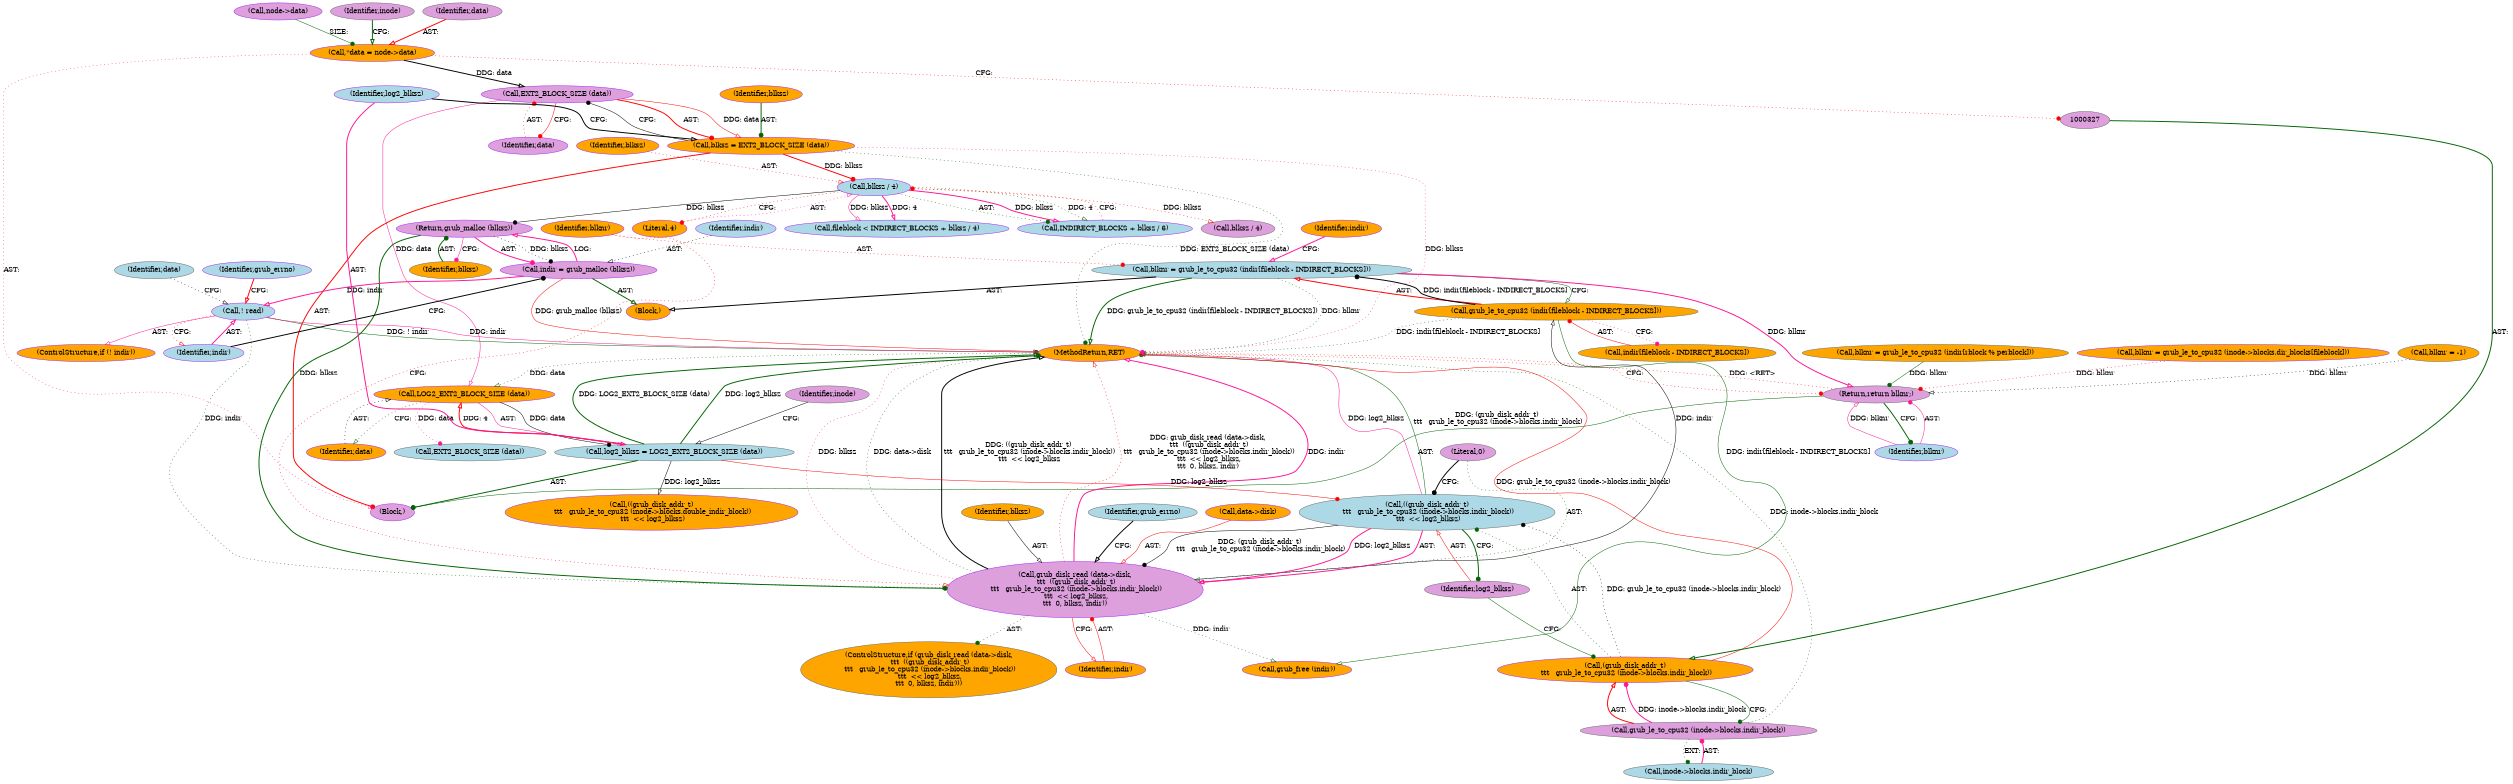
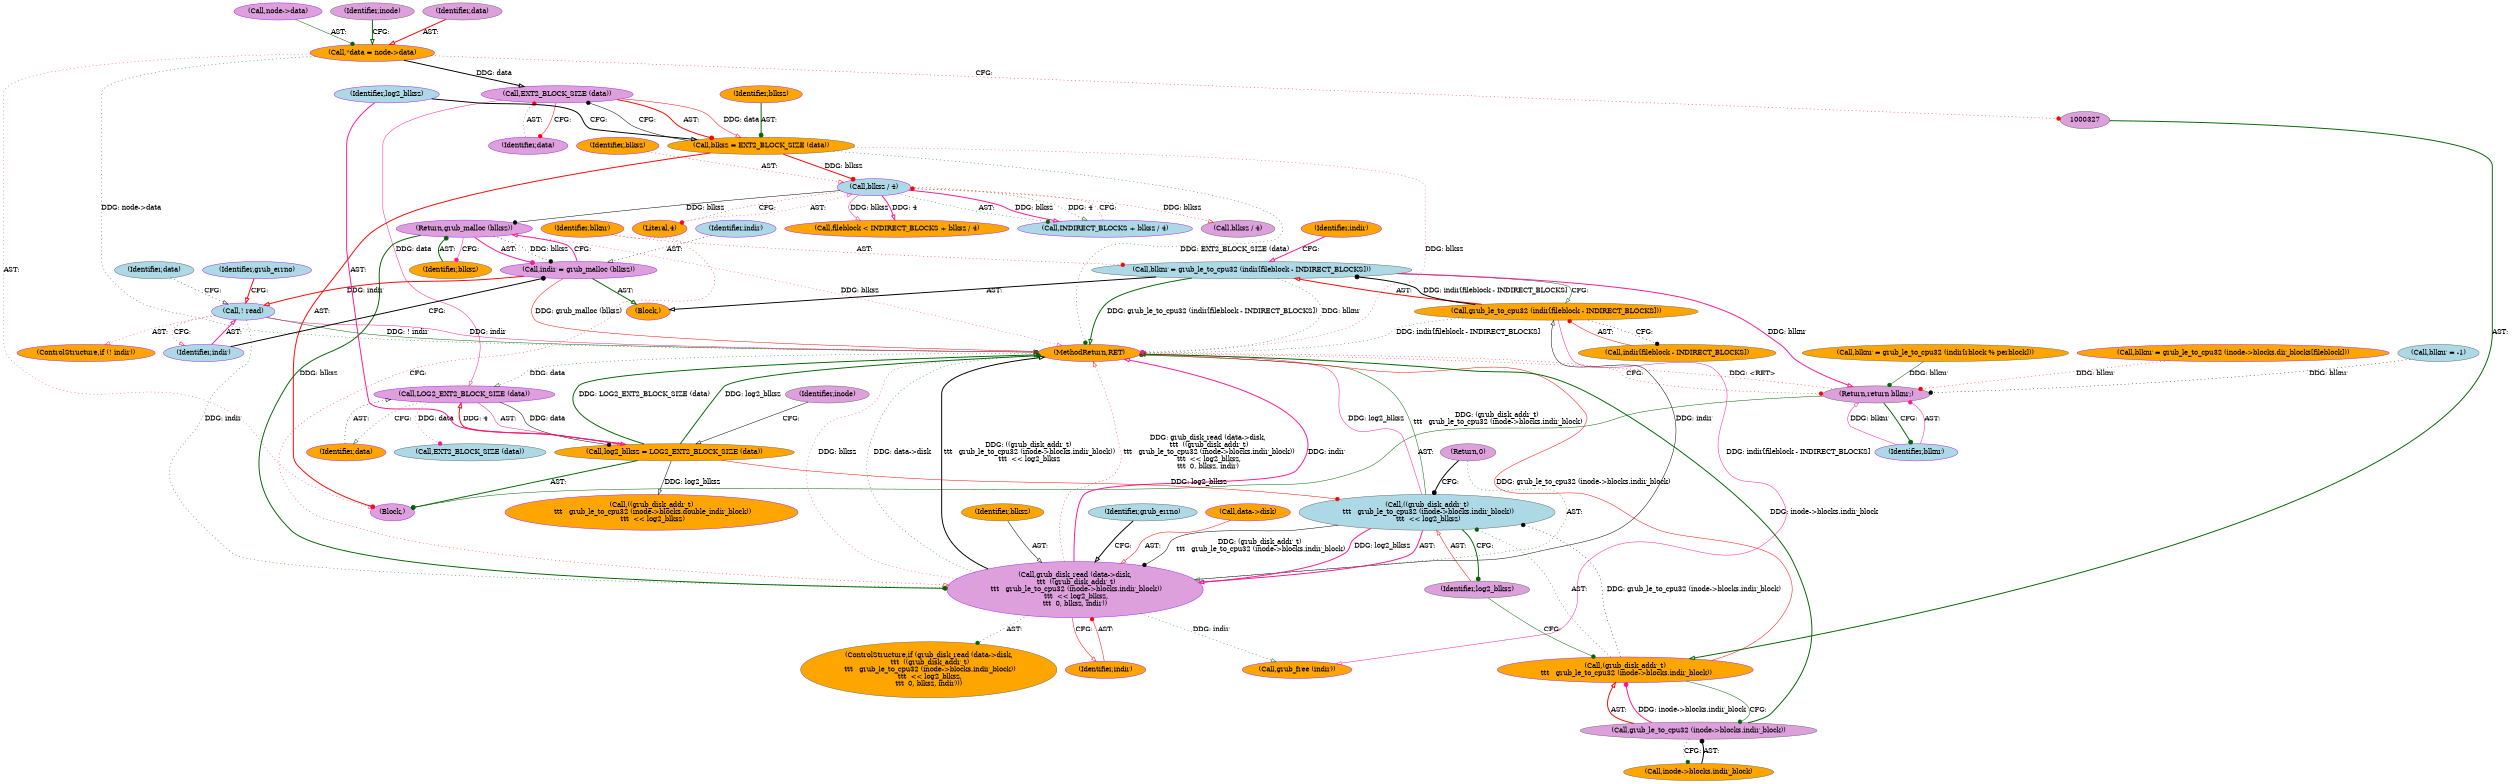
(340, 32) -> (340, 32)
(761, 146) -> (761, 146)
(897, 229) -> (897, 229)
(1105, 229) -> (1105, 229)
(584, 249) -> (584, 249)
(395, 282) -> (395, 282)
none -> (786, 283)
(162, 326) -> (162, 326)
(1622, 330) -> (1622, 330)
none -> (362, 338)
(2438, 353) -> (2438, 353)
(2172, 381) -> (2172, 381)
(464, 394) -> (464, 394)
(1594, 396) -> (1594, 396)
(674, 452) -> (674, 452)
(1468, 452) -> (1468, 452)
(1732, 555) -> (1732, 555)
(1694, 751) -> (1694, 751)
(1704, 753) -> (1704, 753)
(1699, 772) -> (1699, 772)
